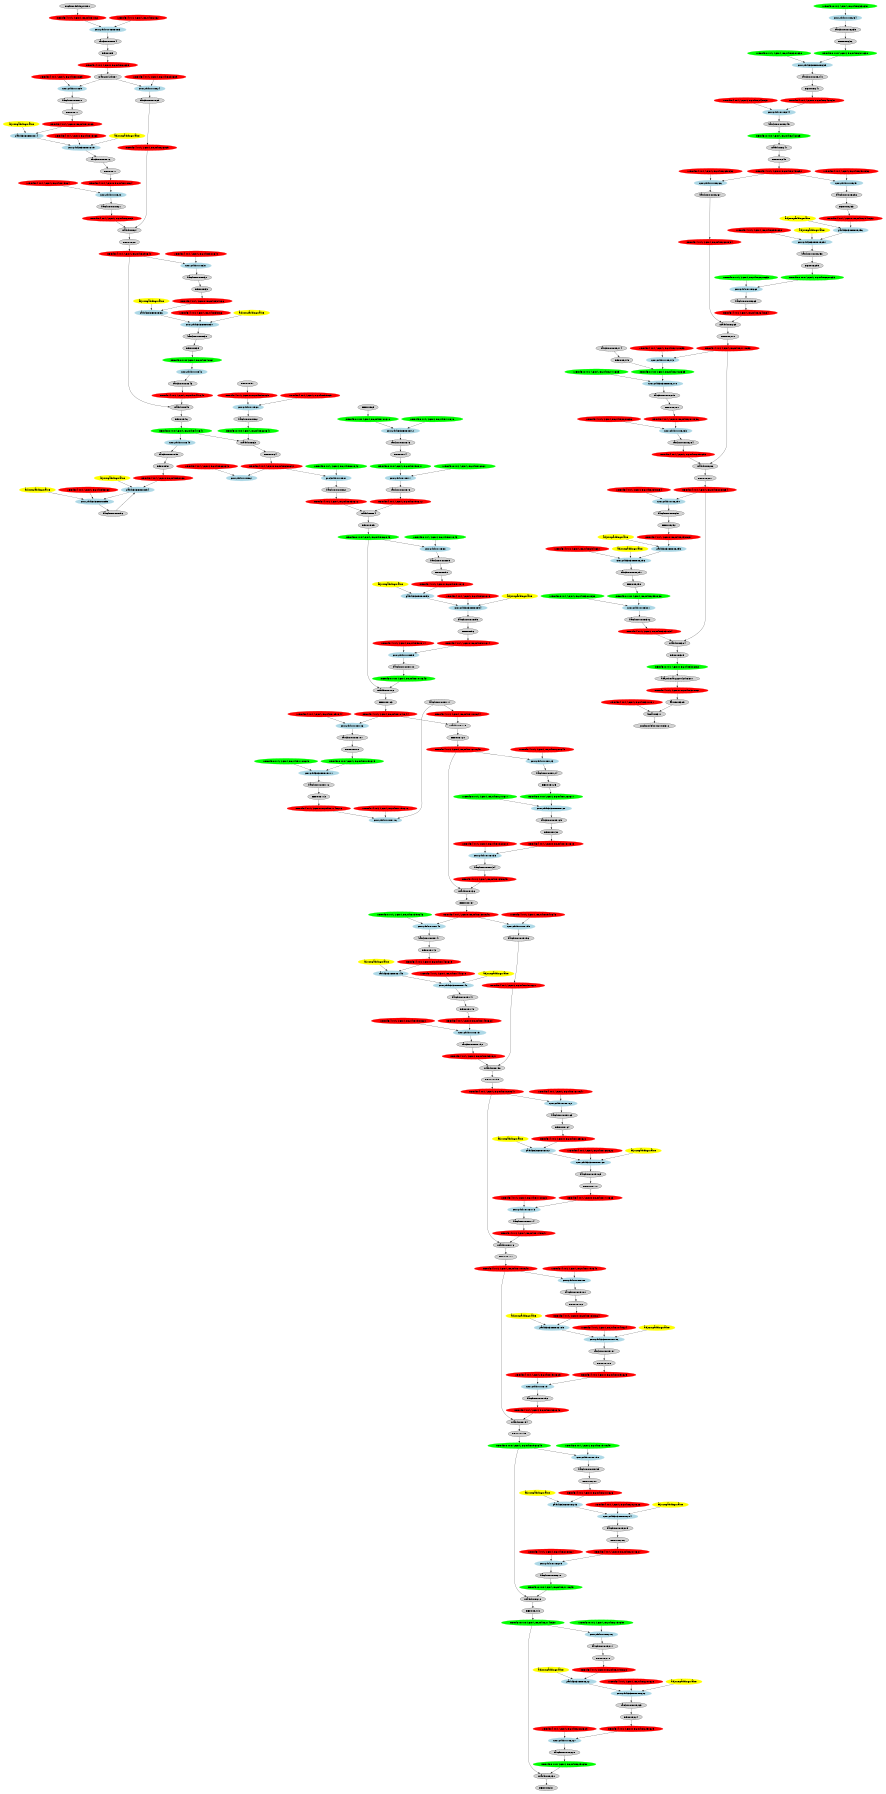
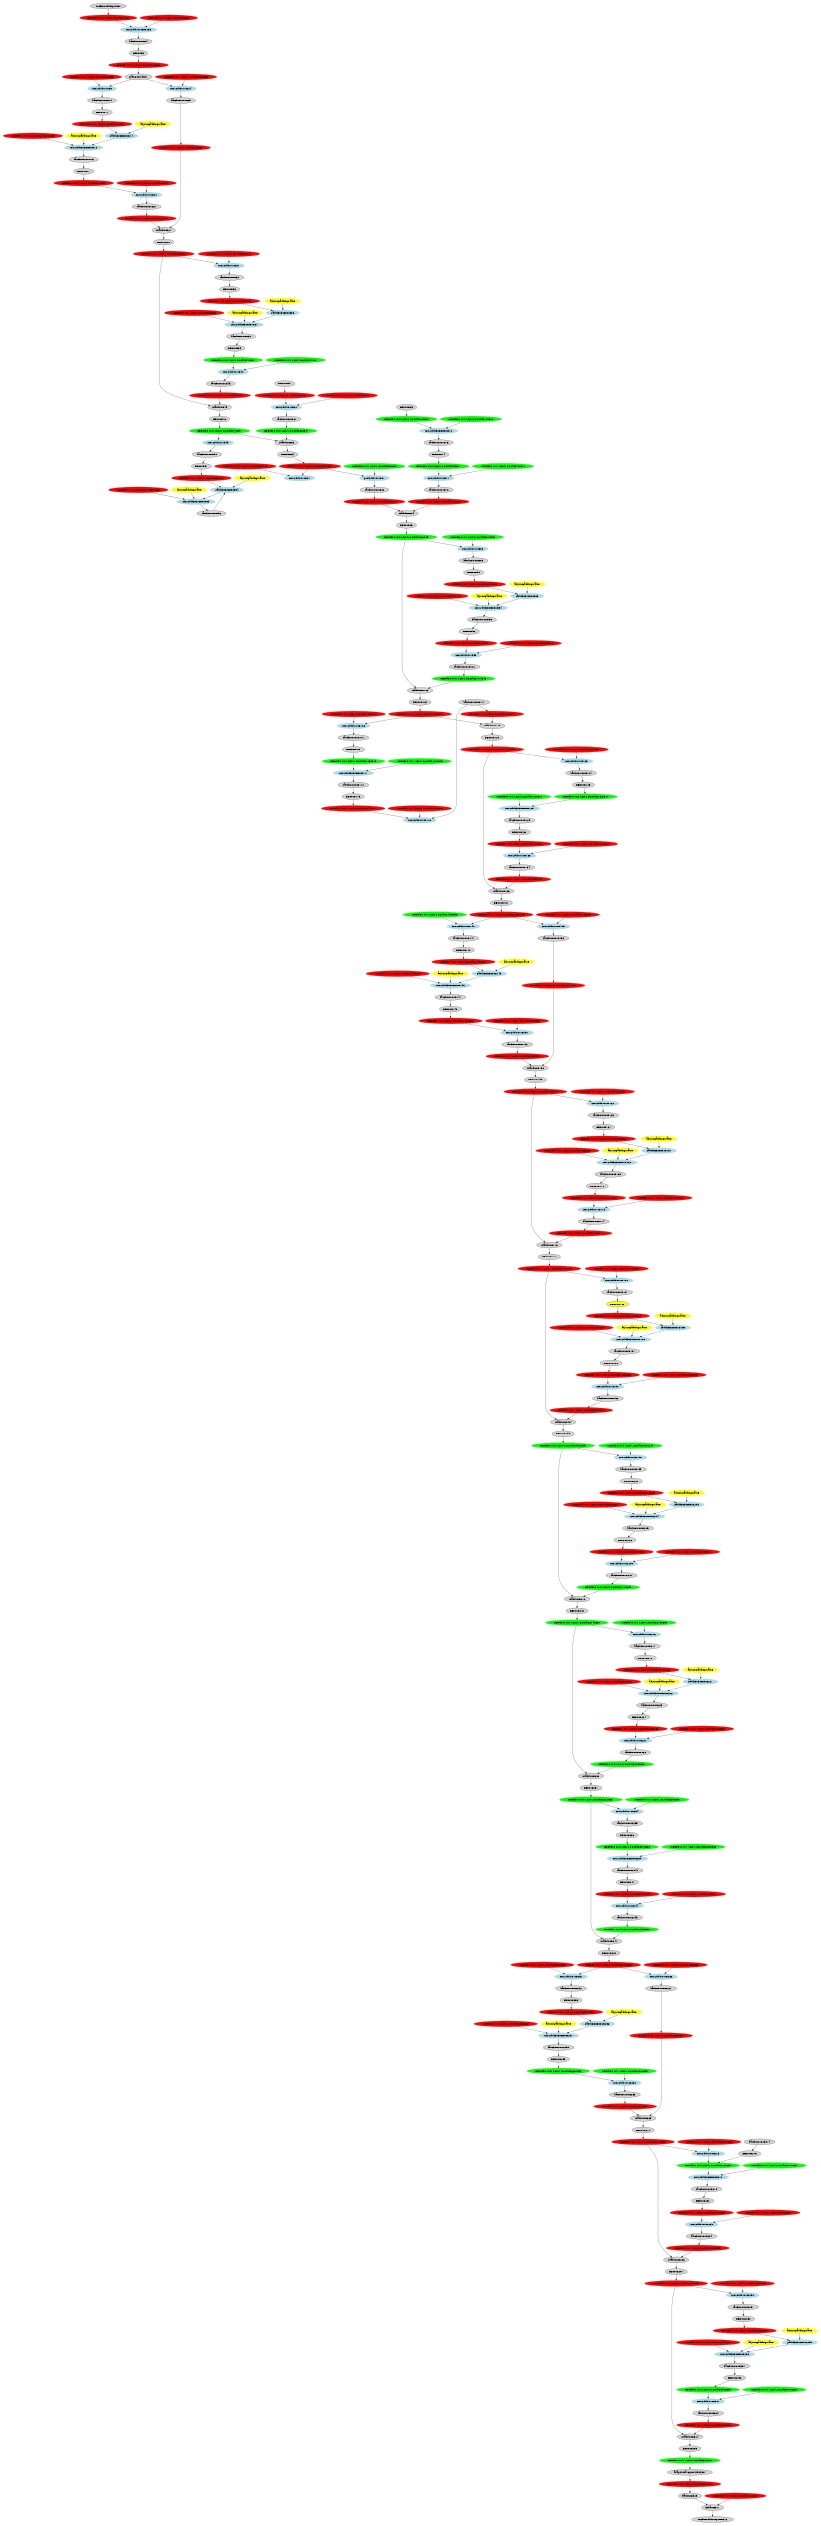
none -> (296, 360)
(576, 1304) -> (618, 1304)
none -> (591, 1800)
